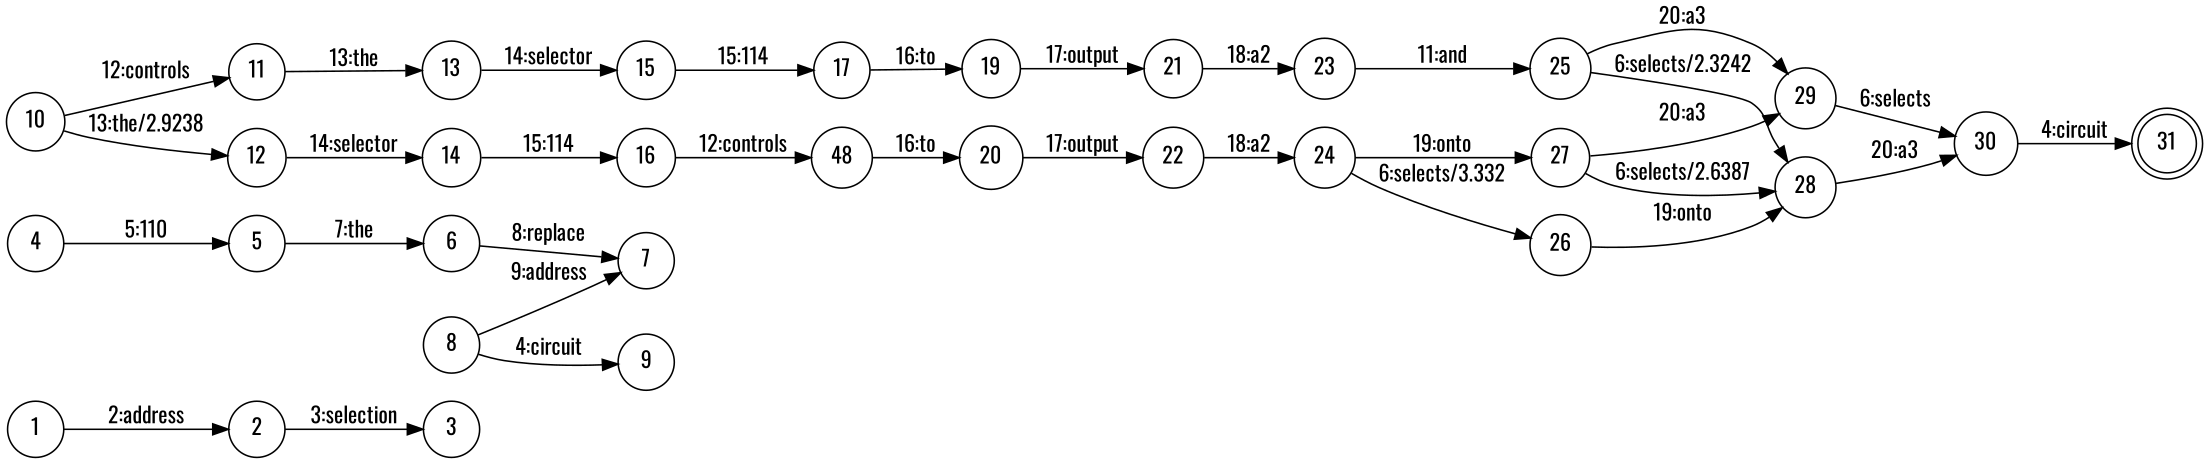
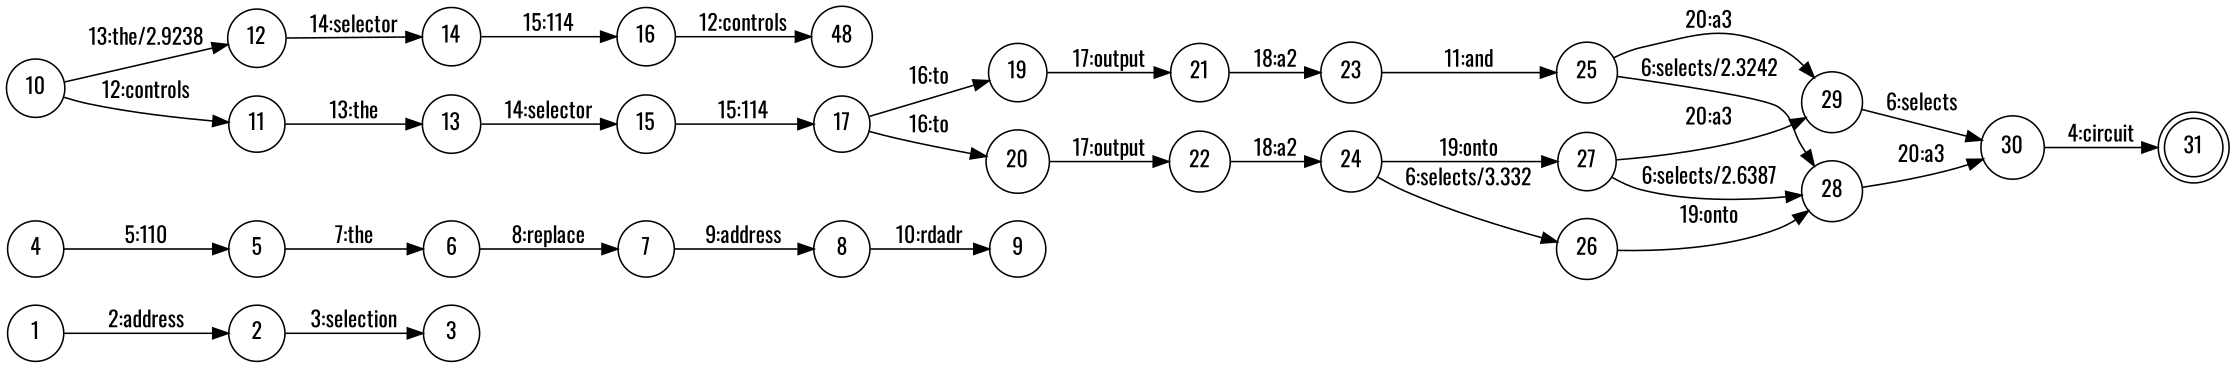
(908, 158) -> (920, 143)
(543, 308) -> (736, 249)
(549, 349) -> (929, 237)
